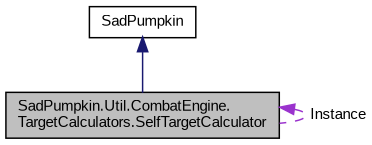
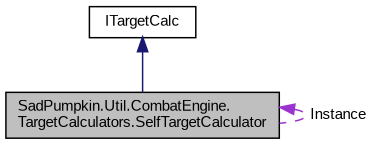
(143, 22) -> (143, 22)
